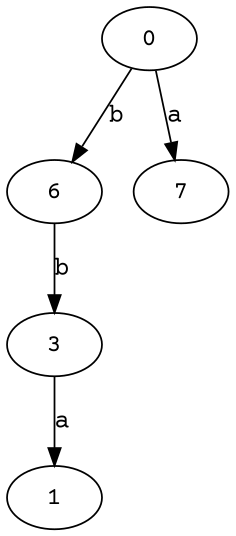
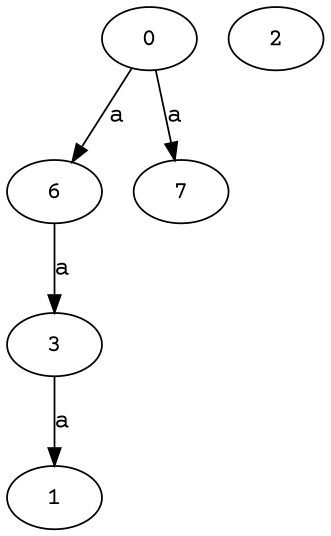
none -> (276, 39)
(117, 115) -> (117, 115)
(62, 268) -> (62, 268)
